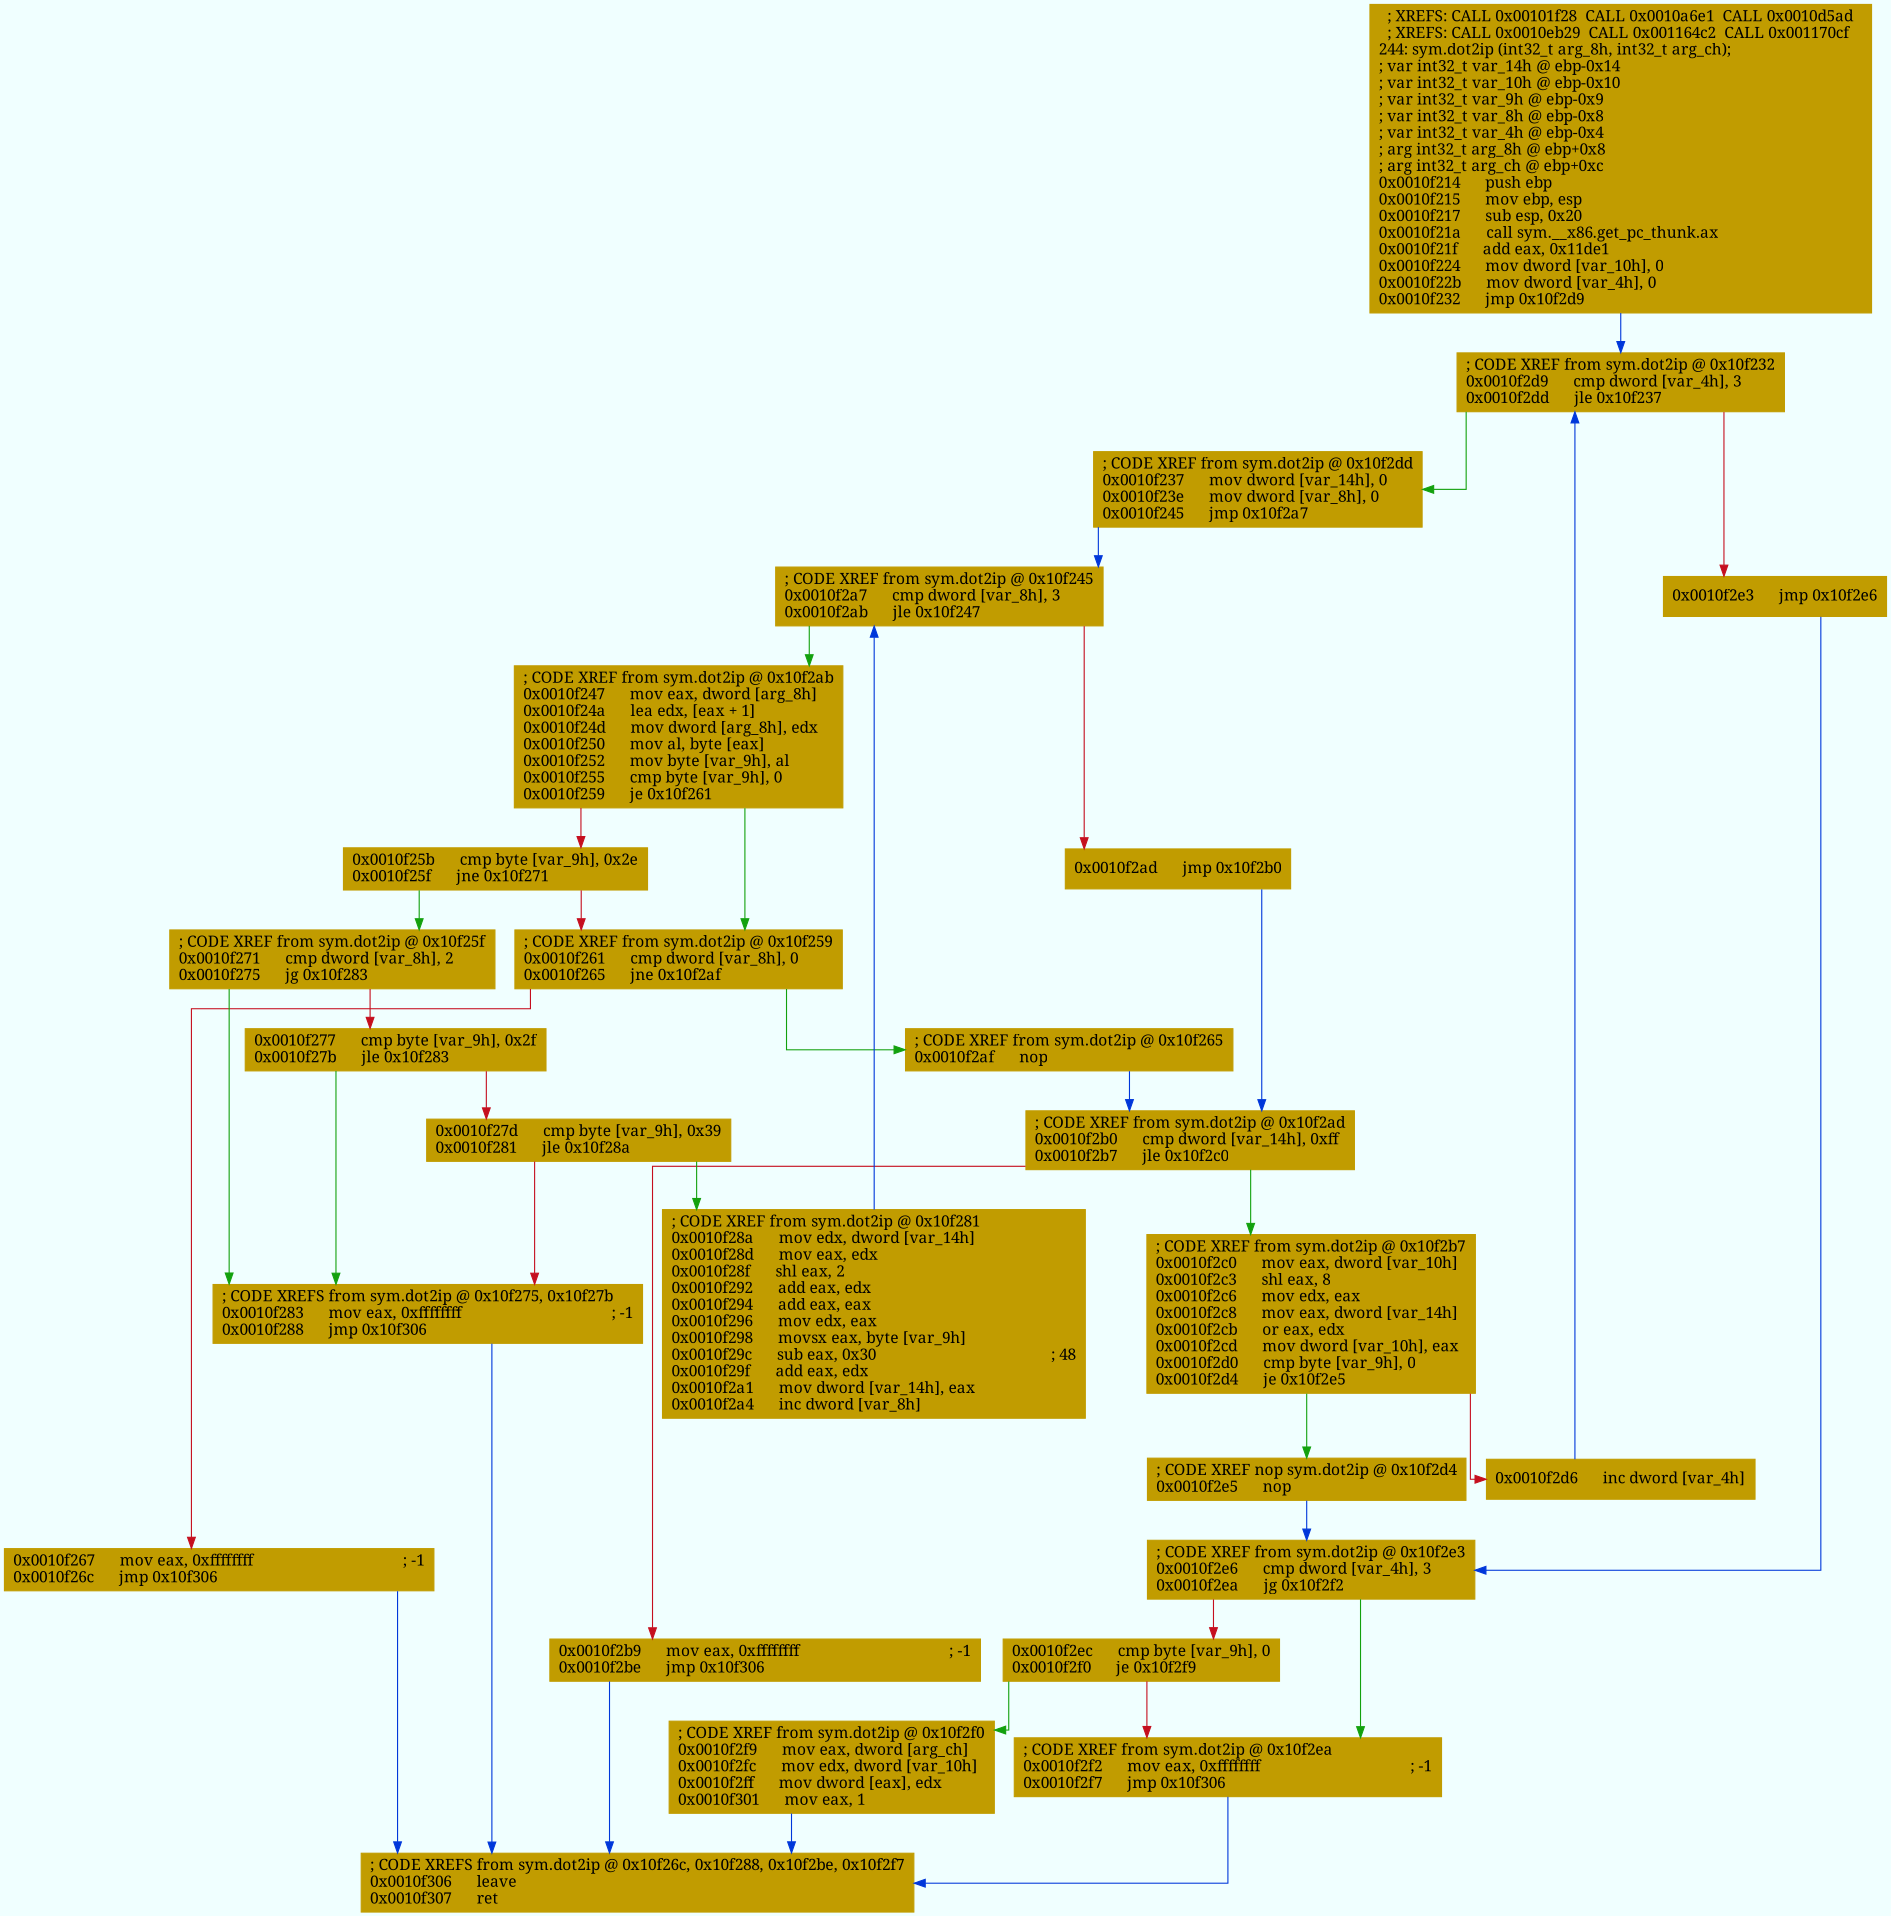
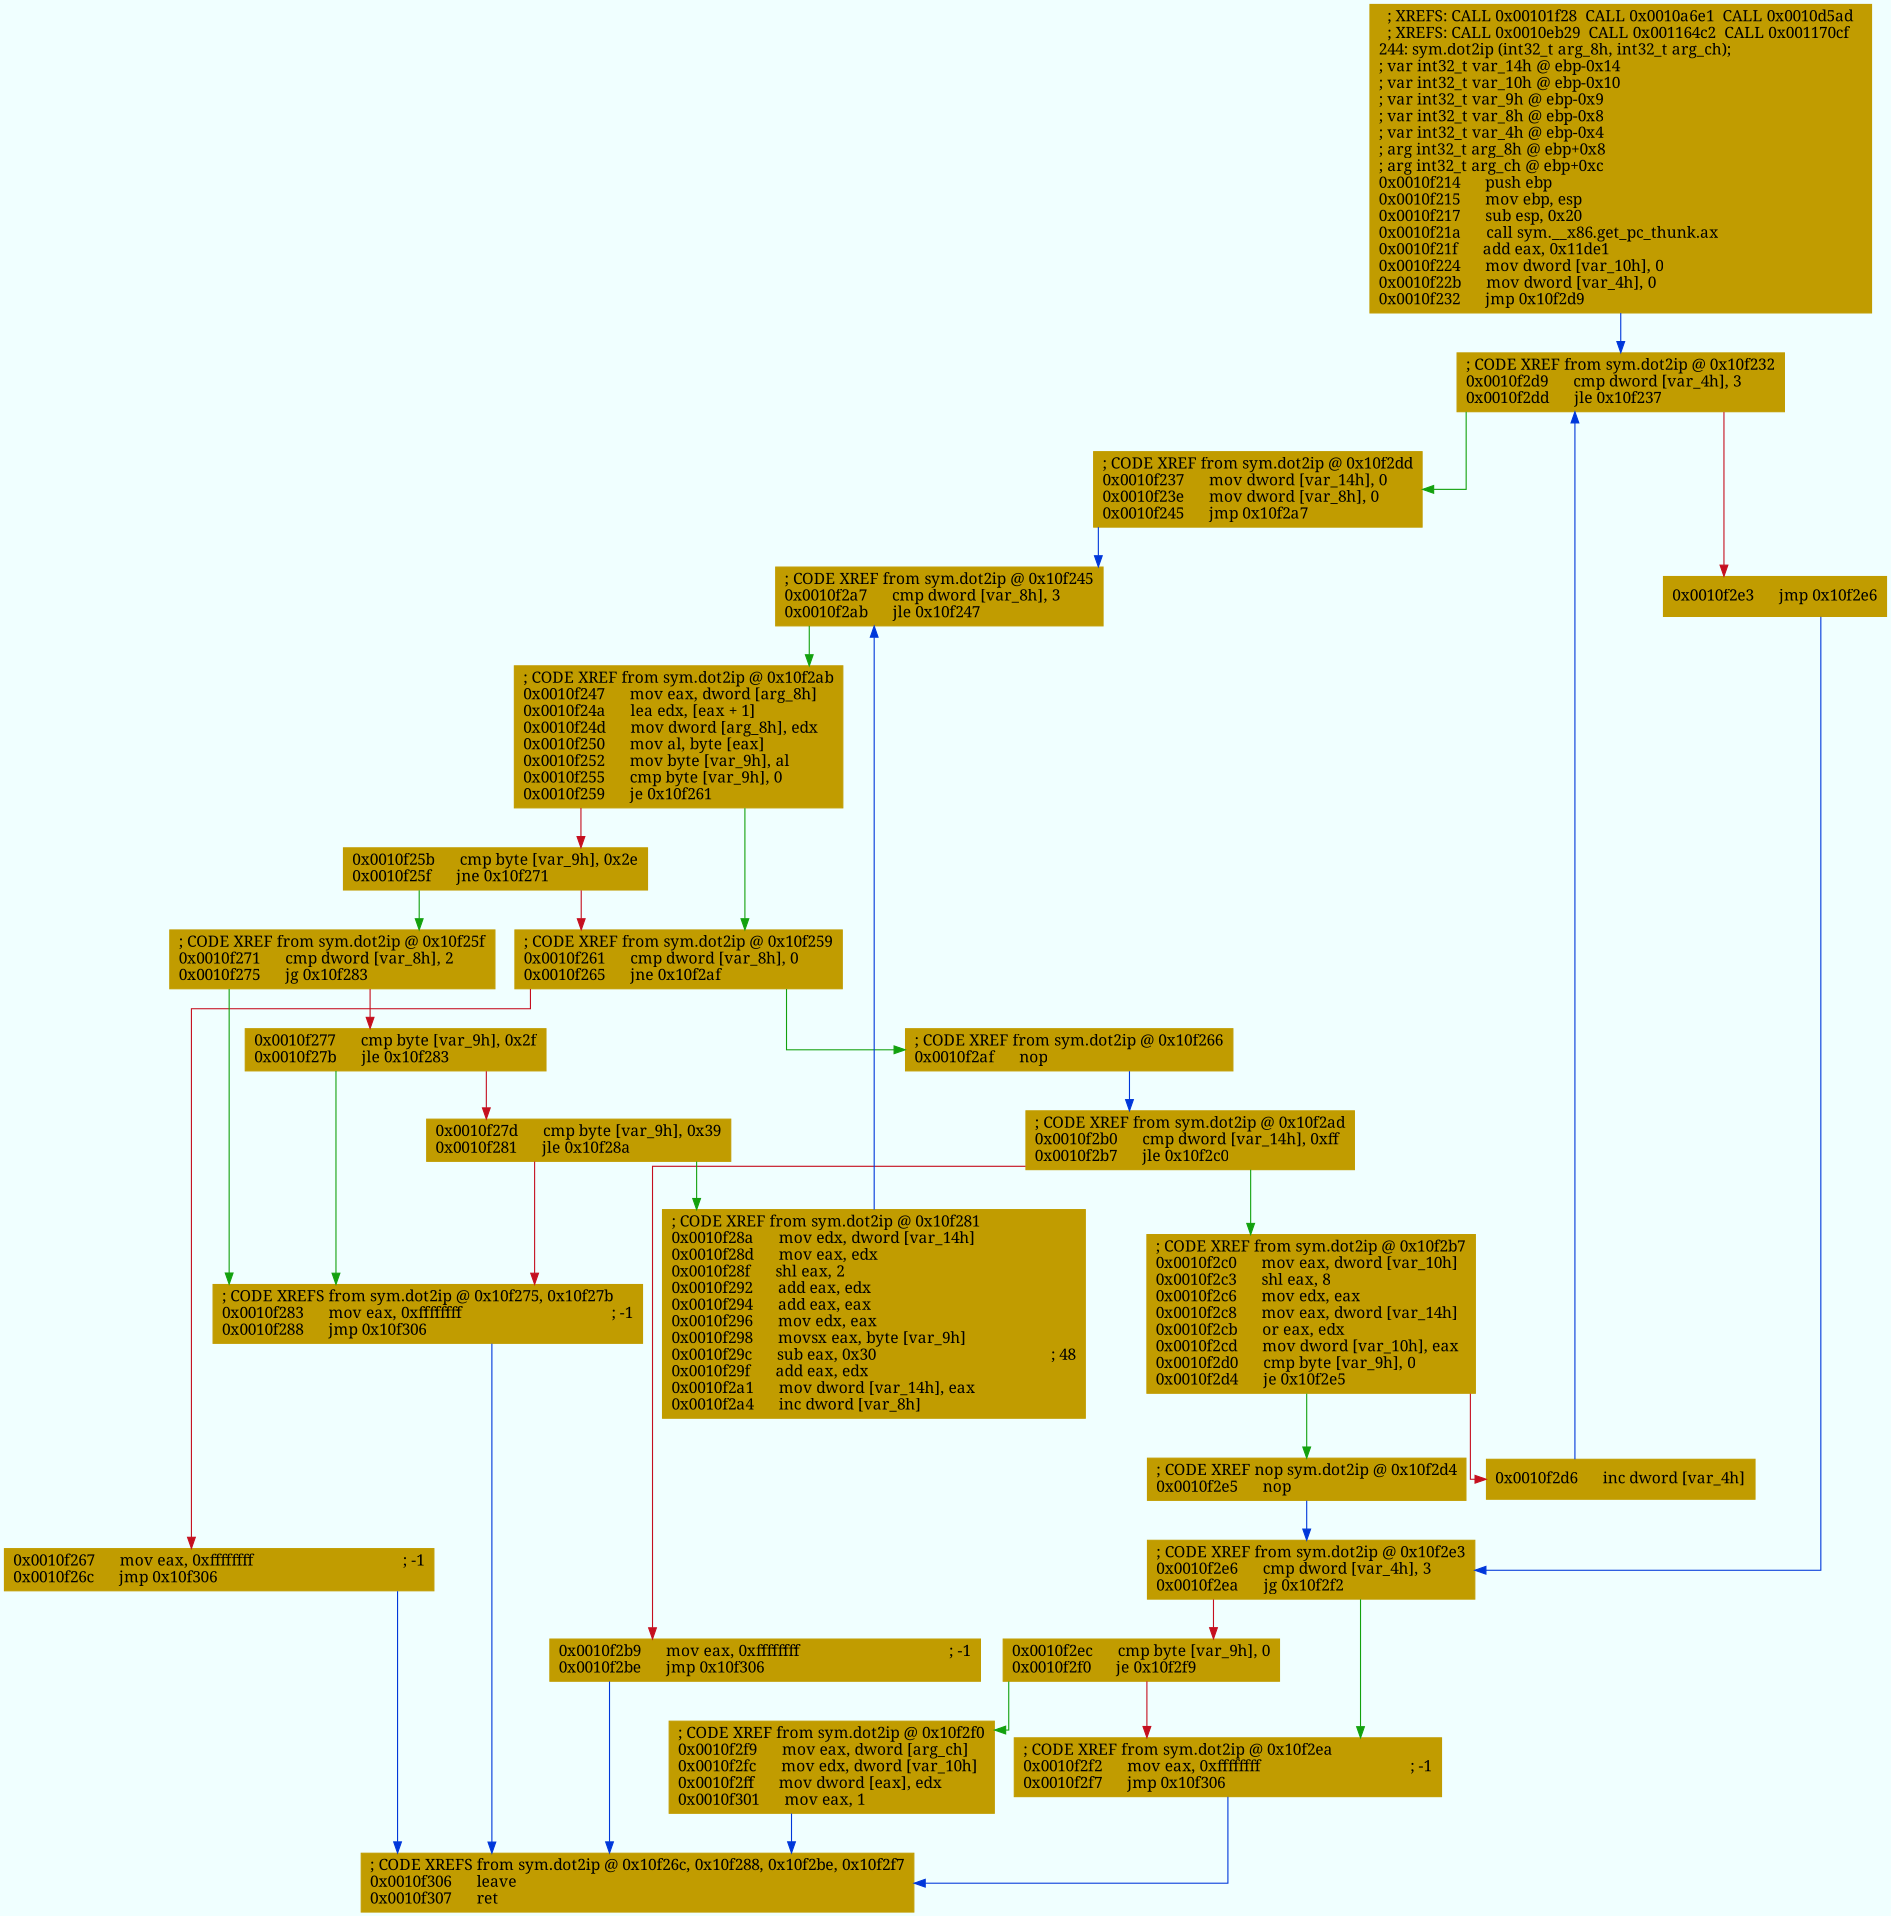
(1178, 869) -> none
(1069, 1050) -> (1069, 1050)
